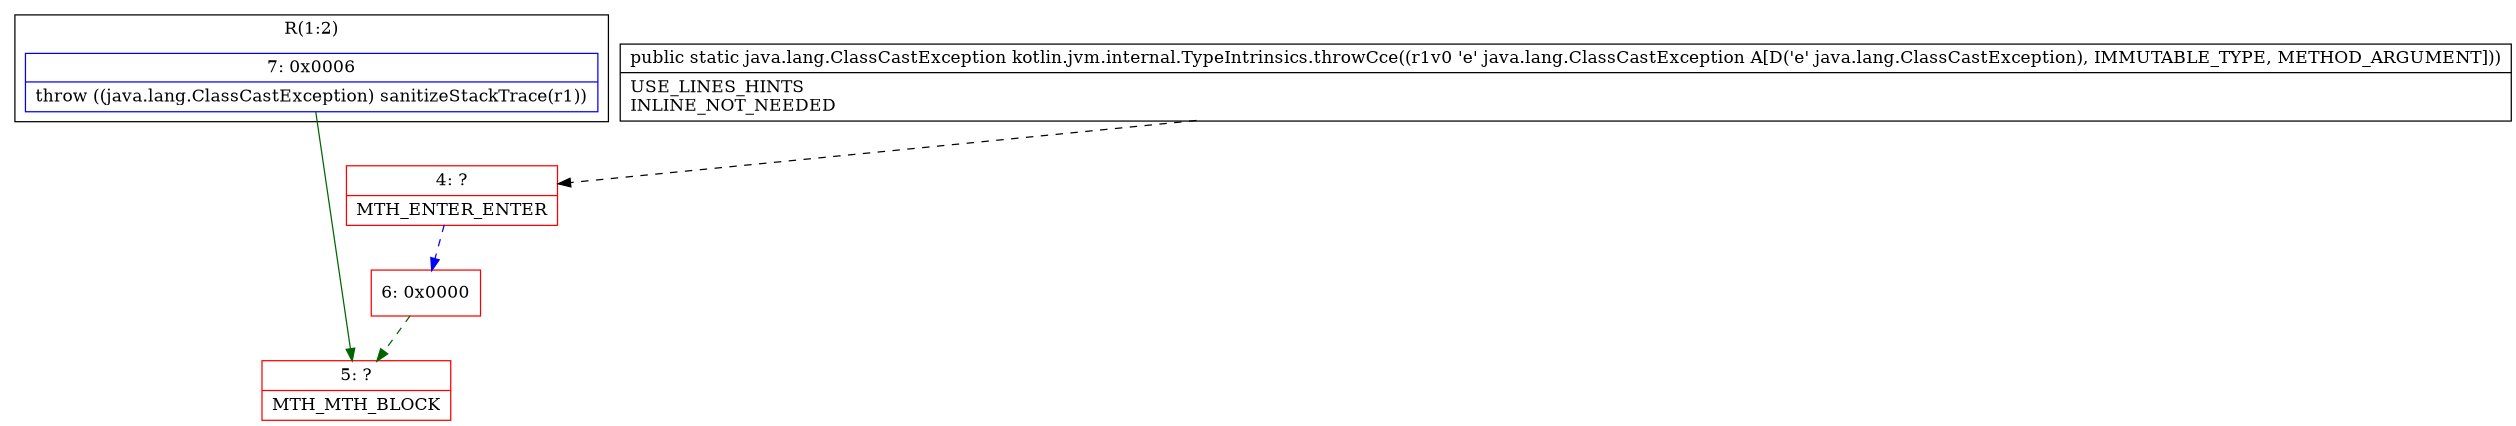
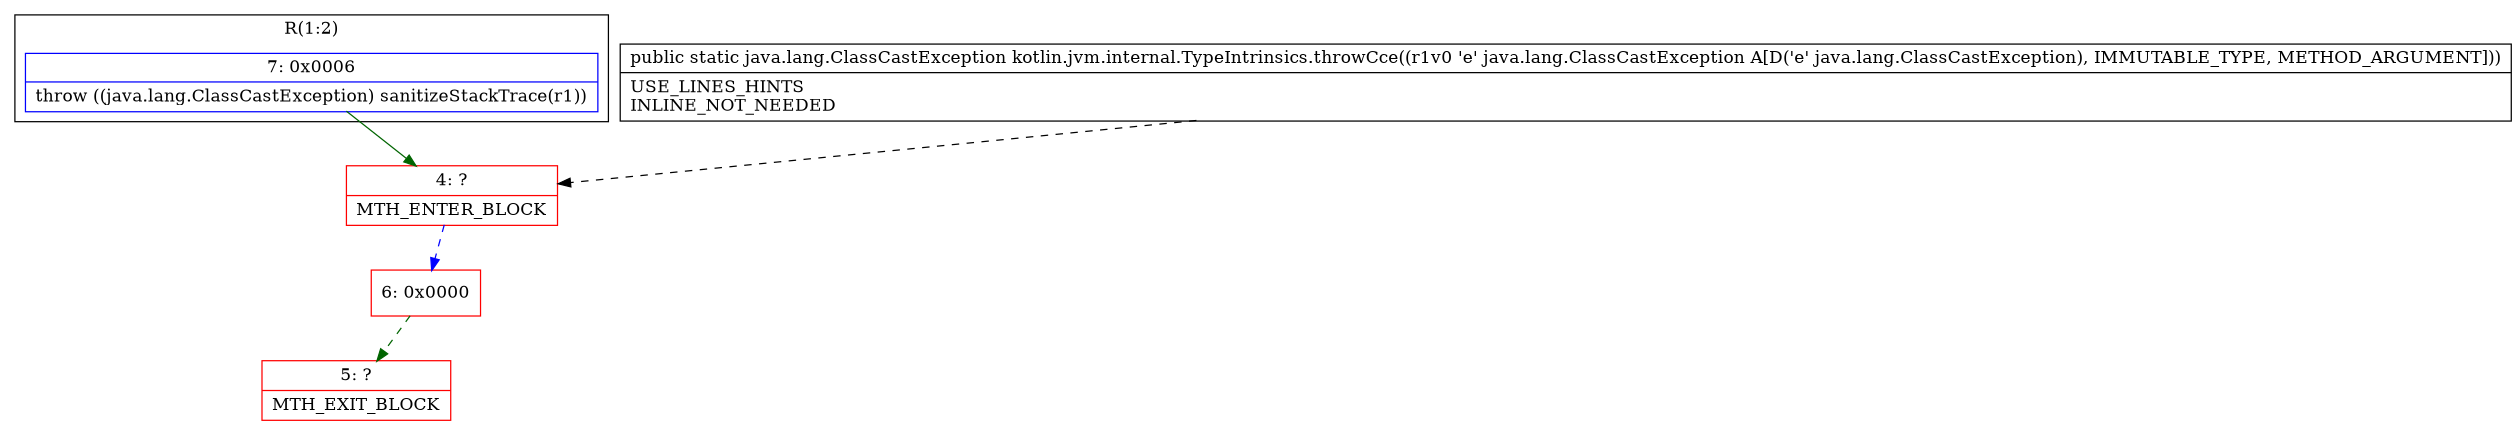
(452, 210) -> (452, 210)
(333, 230) -> (376, 135)
(356, 405) -> (356, 405)
